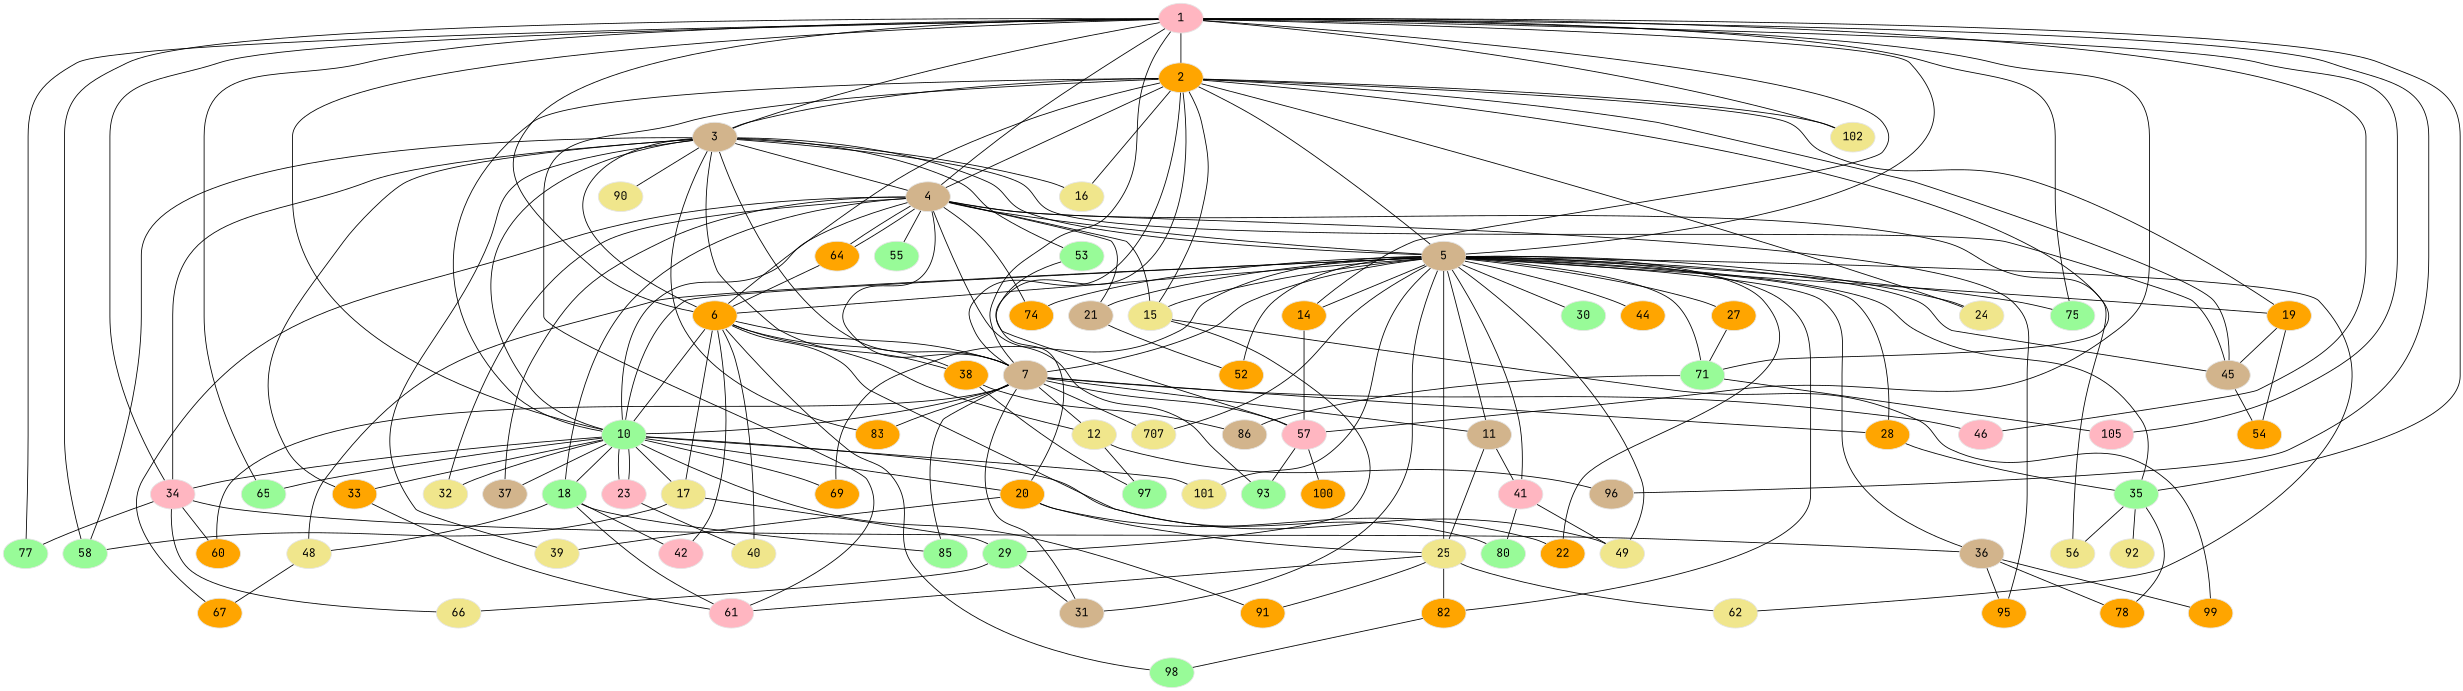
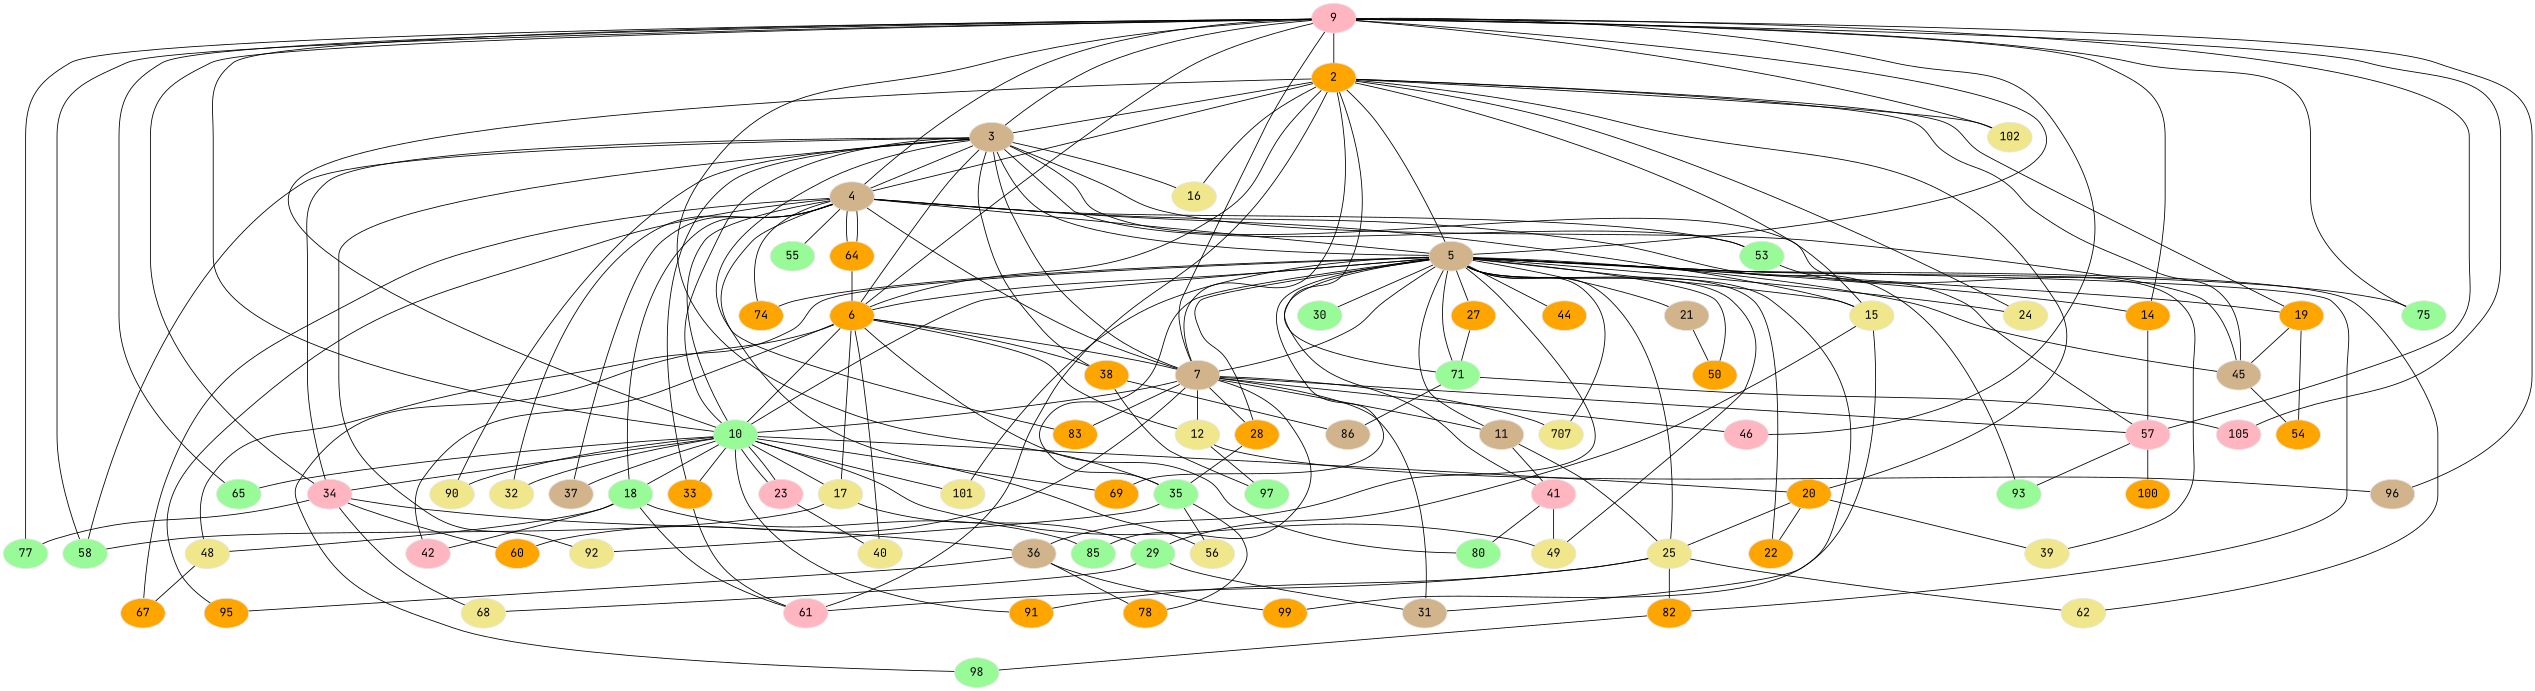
(1181, 18) -> (1334, 18)
none -> (428, 209)
(1115, 248) -> (1397, 218)
(1241, 375) -> (1715, 375)
none -> (590, 454)
(459, 613) -> (483, 613)
